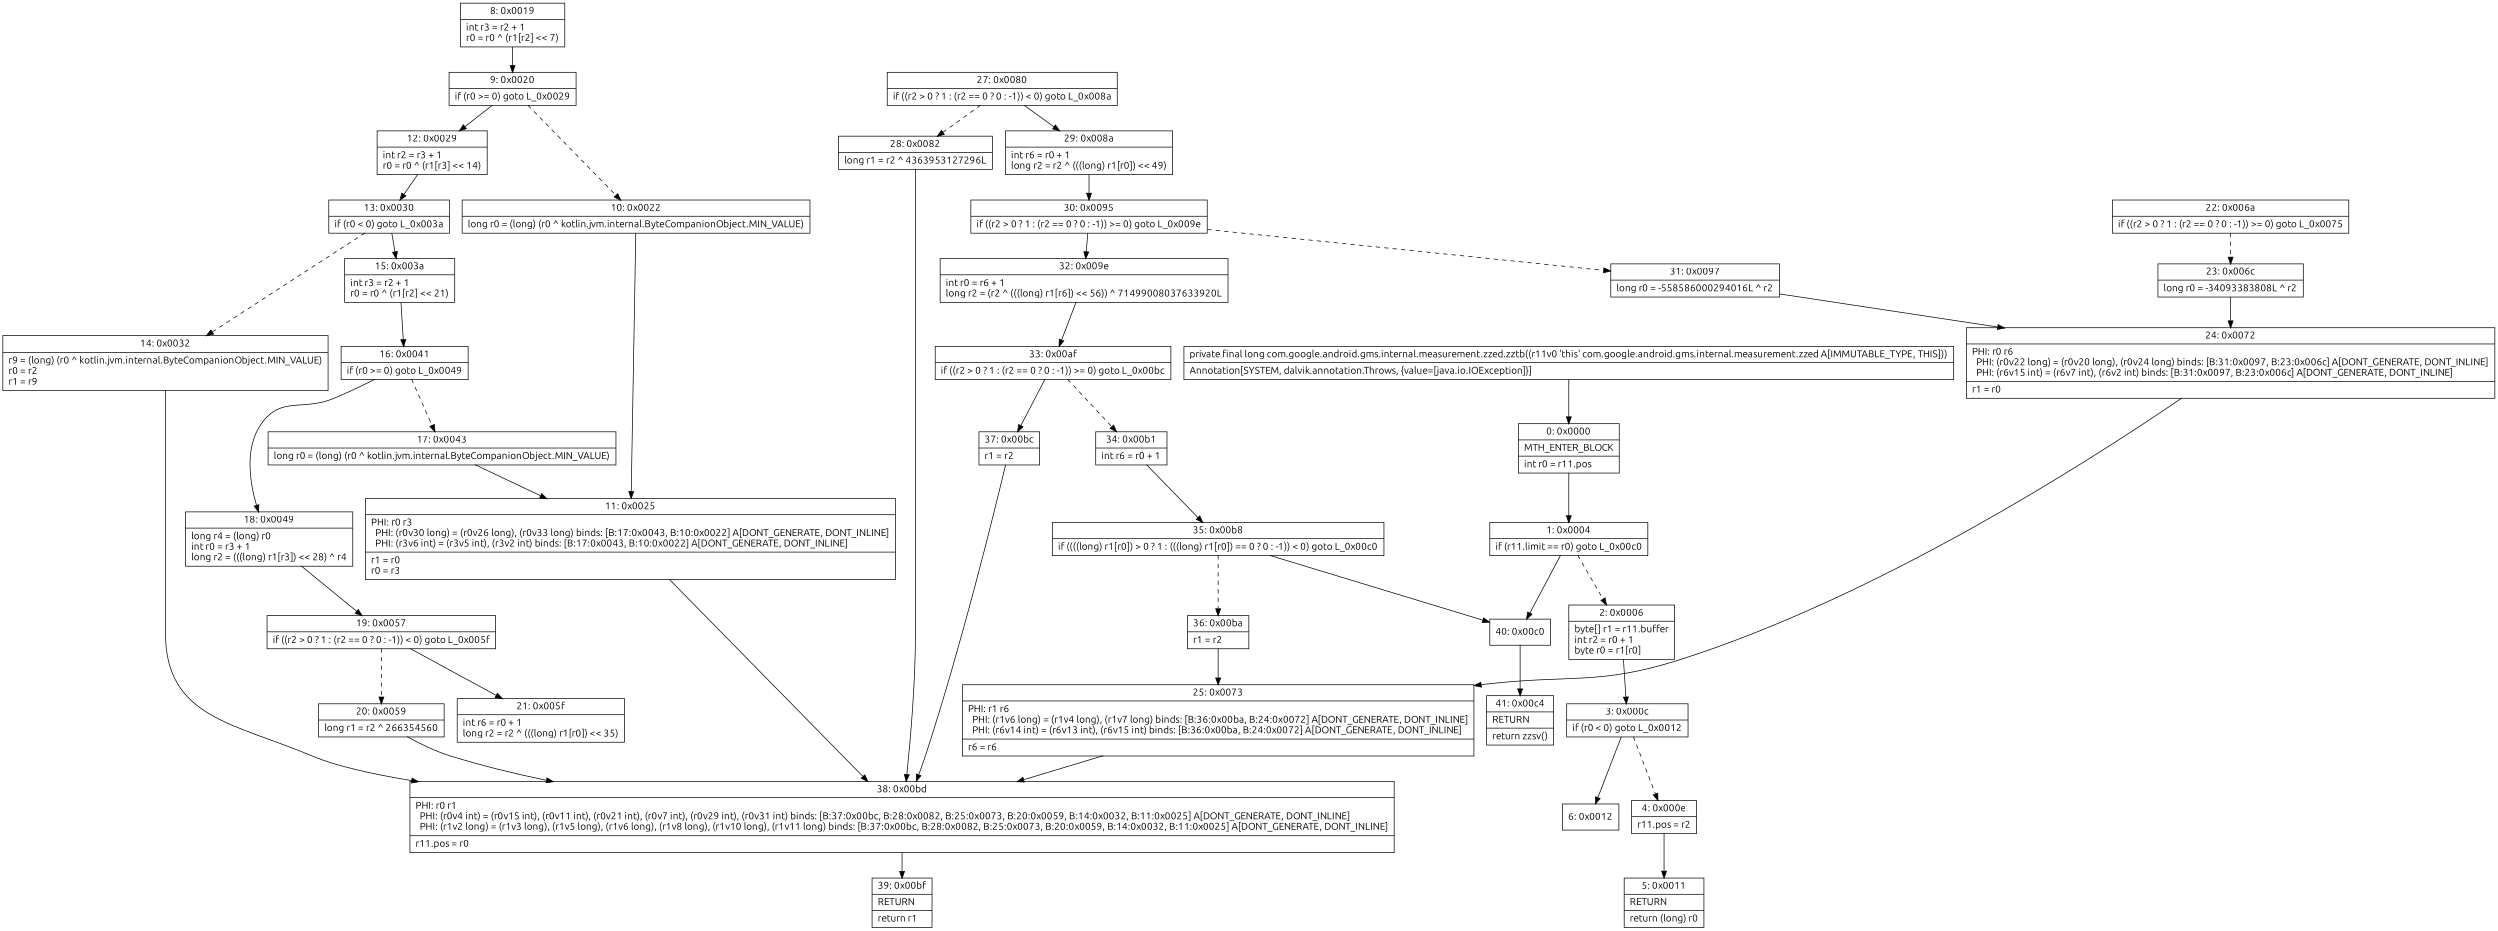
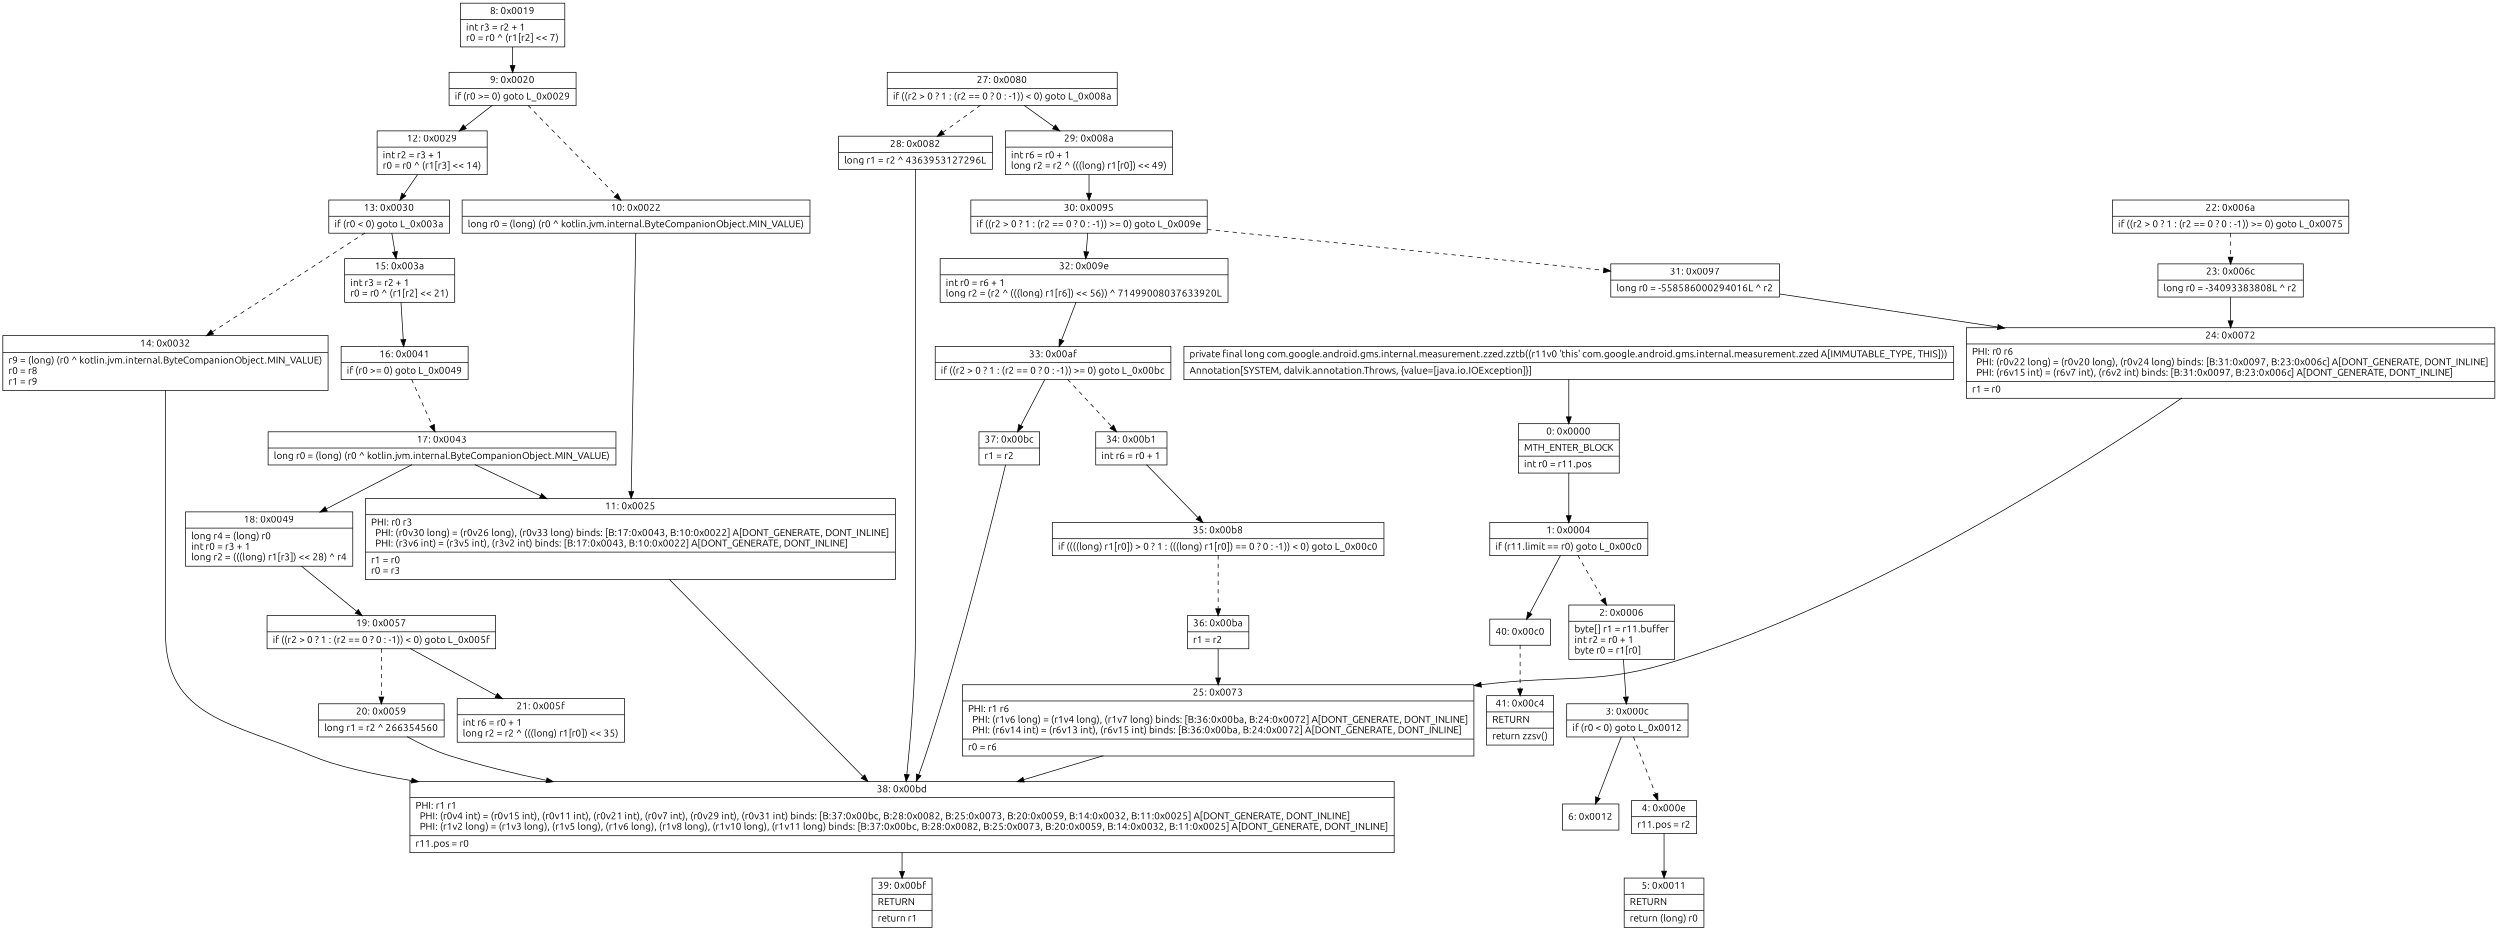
(23, 371) -> (23, 371)
(276, 410) -> (369, 487)
(1376, 588) -> none
(1520, 667) -> (1520, 667)
(983, 747) -> (983, 747)
(437, 806) -> (437, 806)
